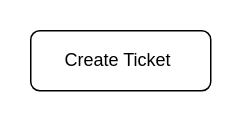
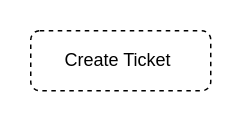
(121, 61) -> (121, 61)
